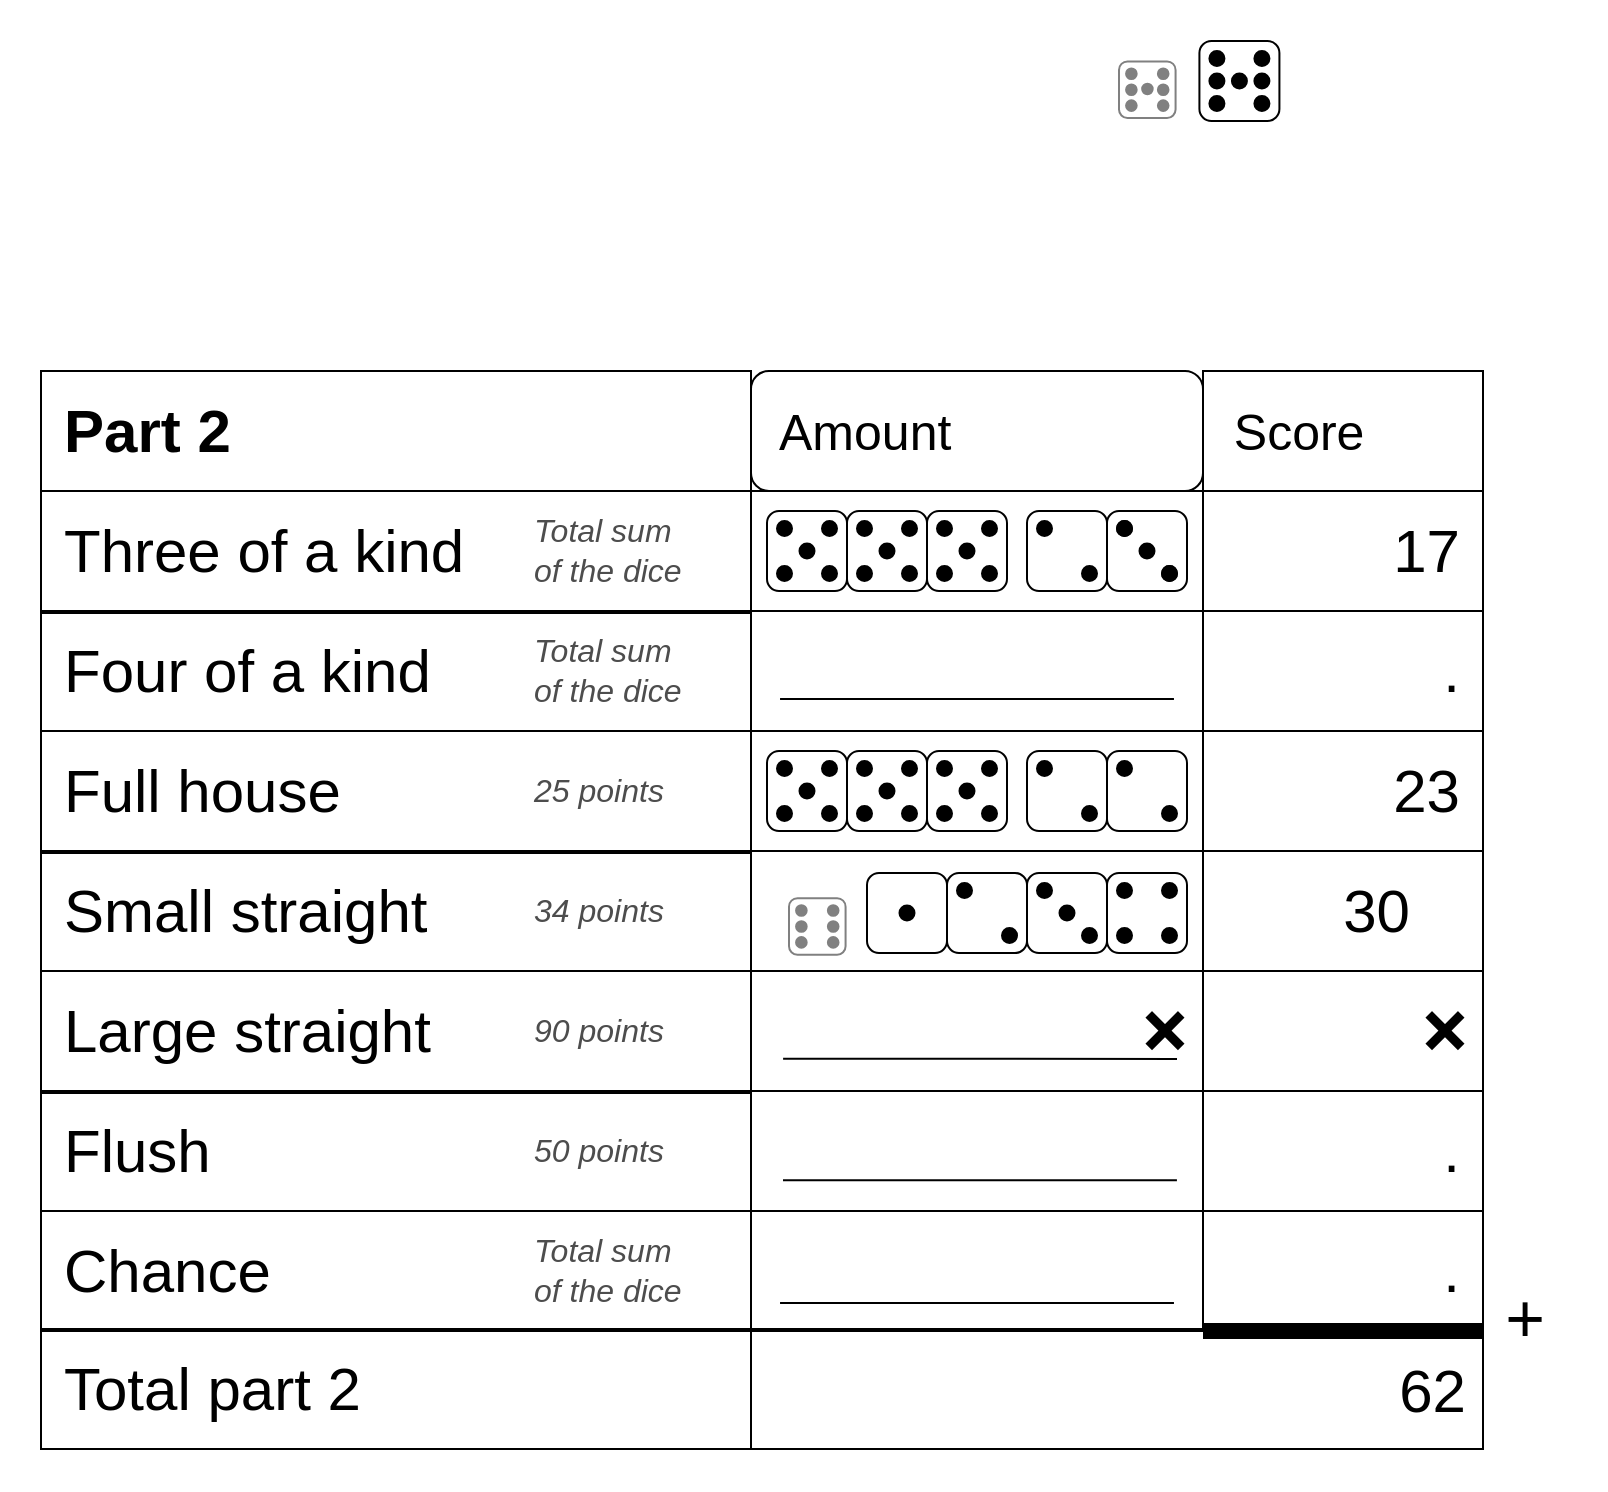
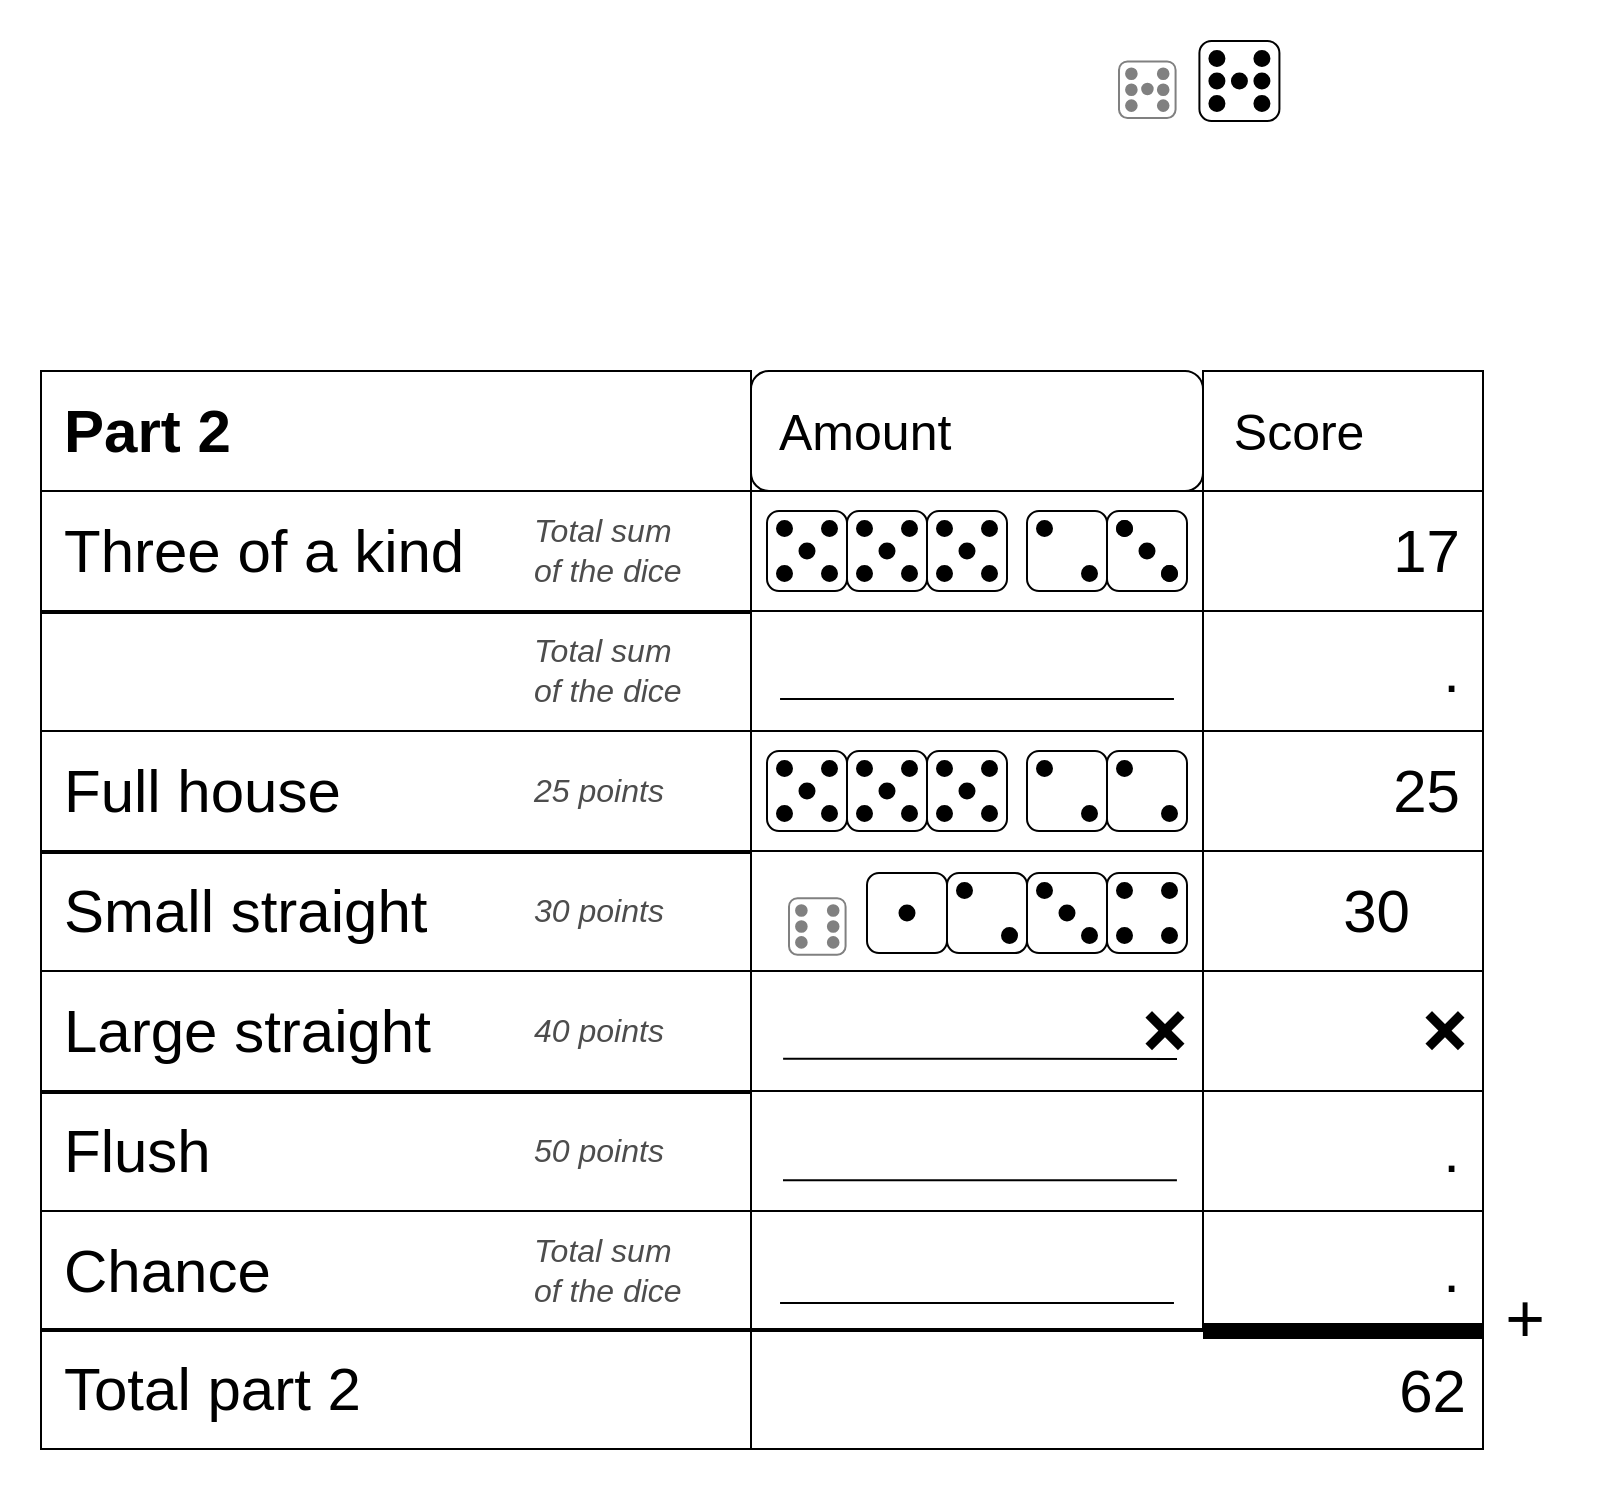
(271, 671) -> none
(1448, 791) -> (1448, 791)
(589, 911) -> (589, 911)
(589, 1031) -> (589, 1031)
